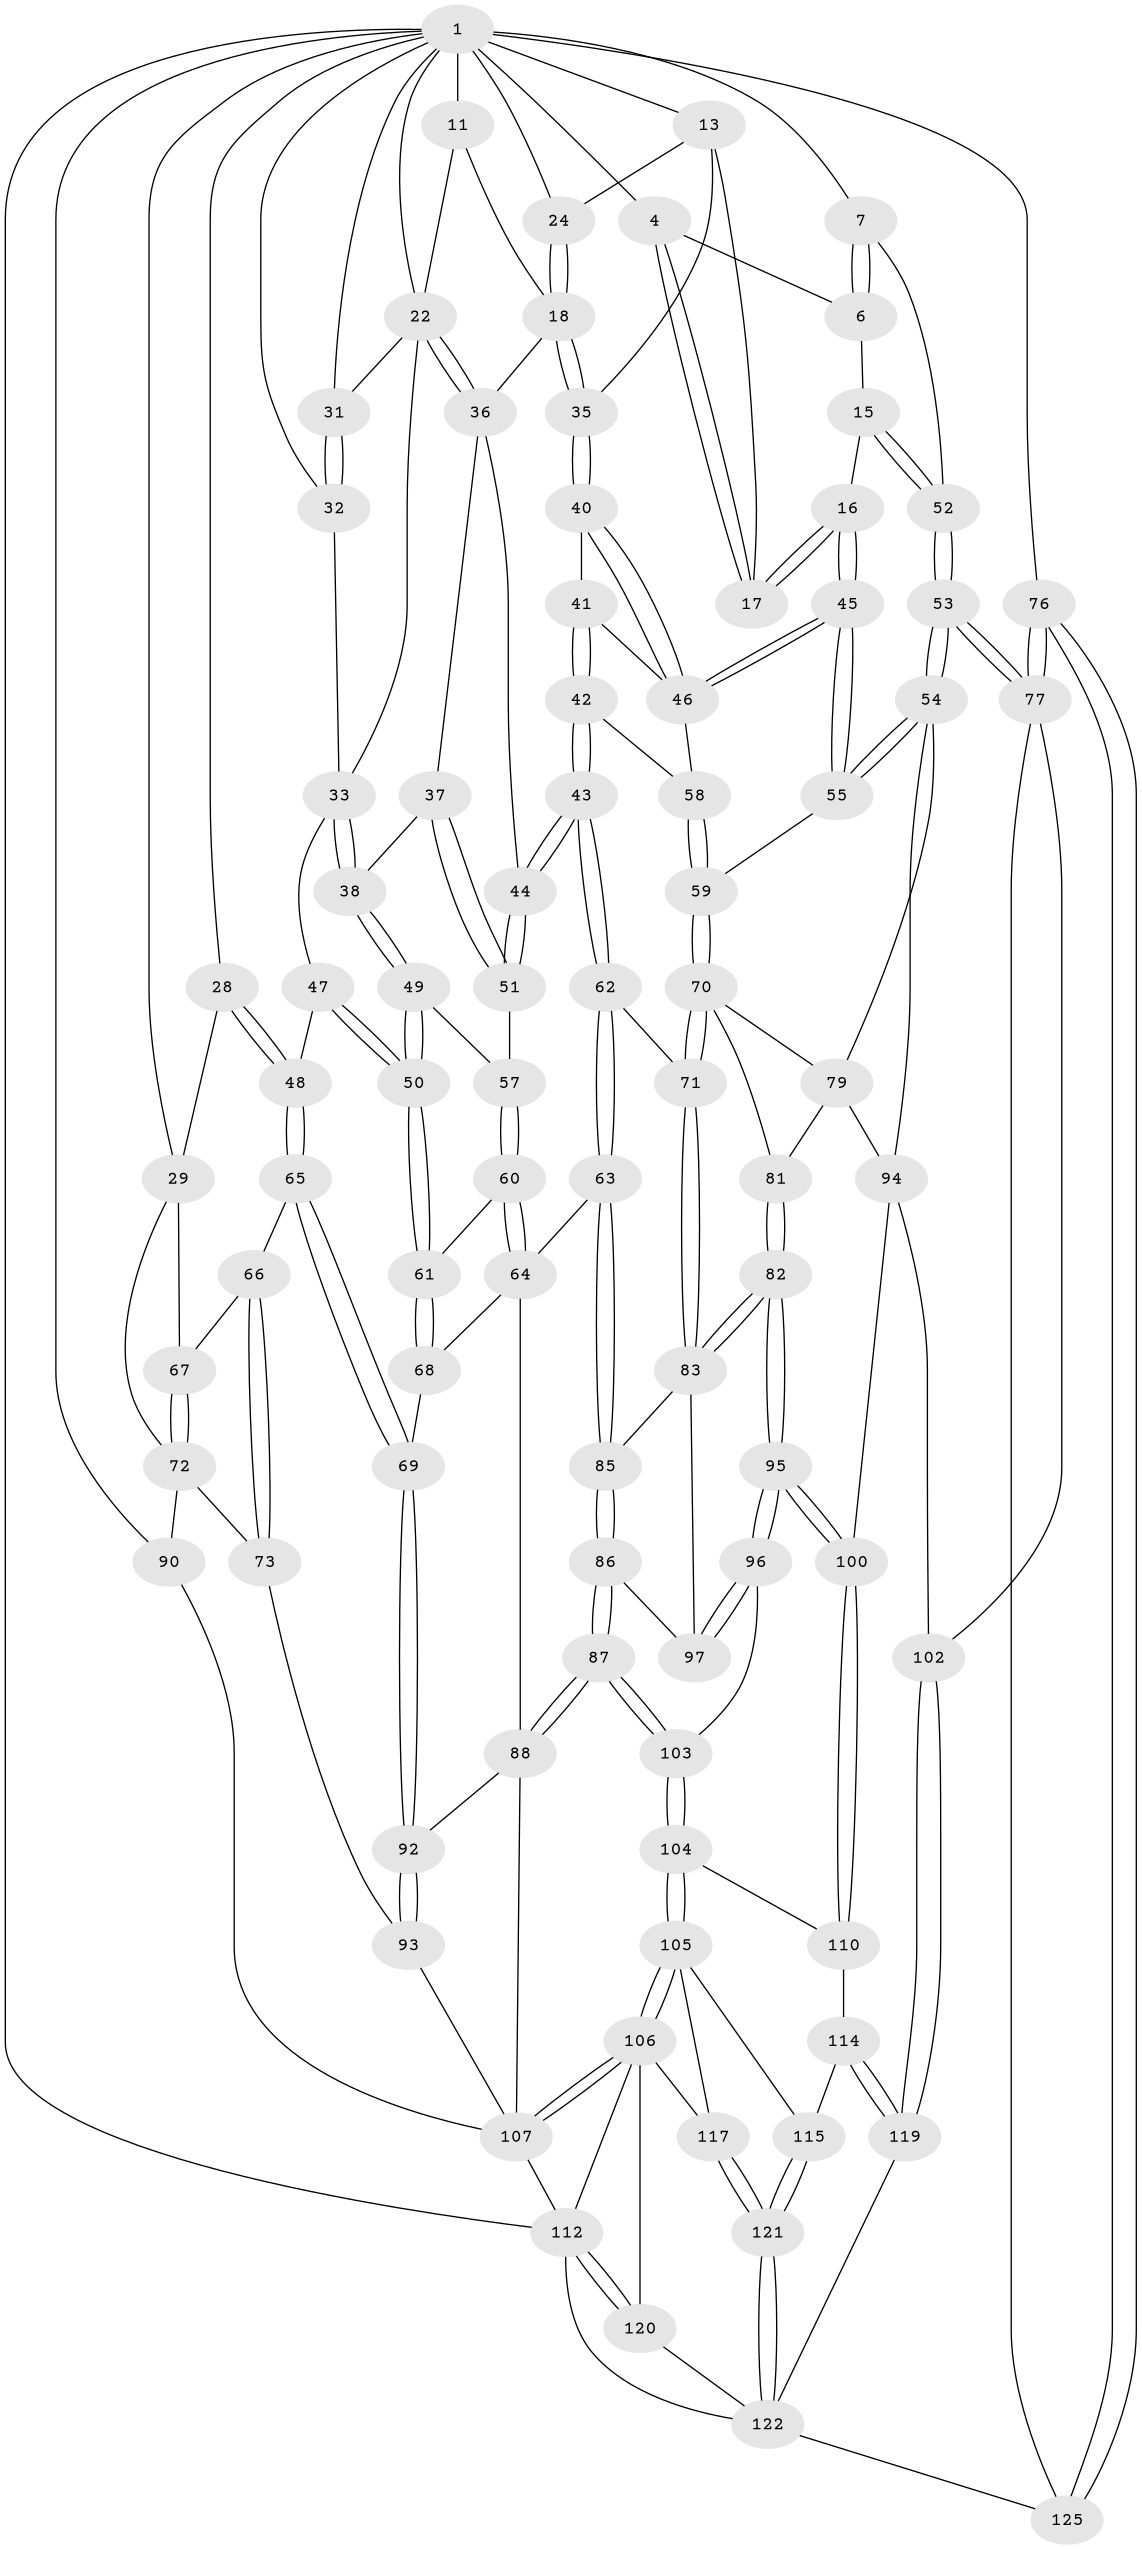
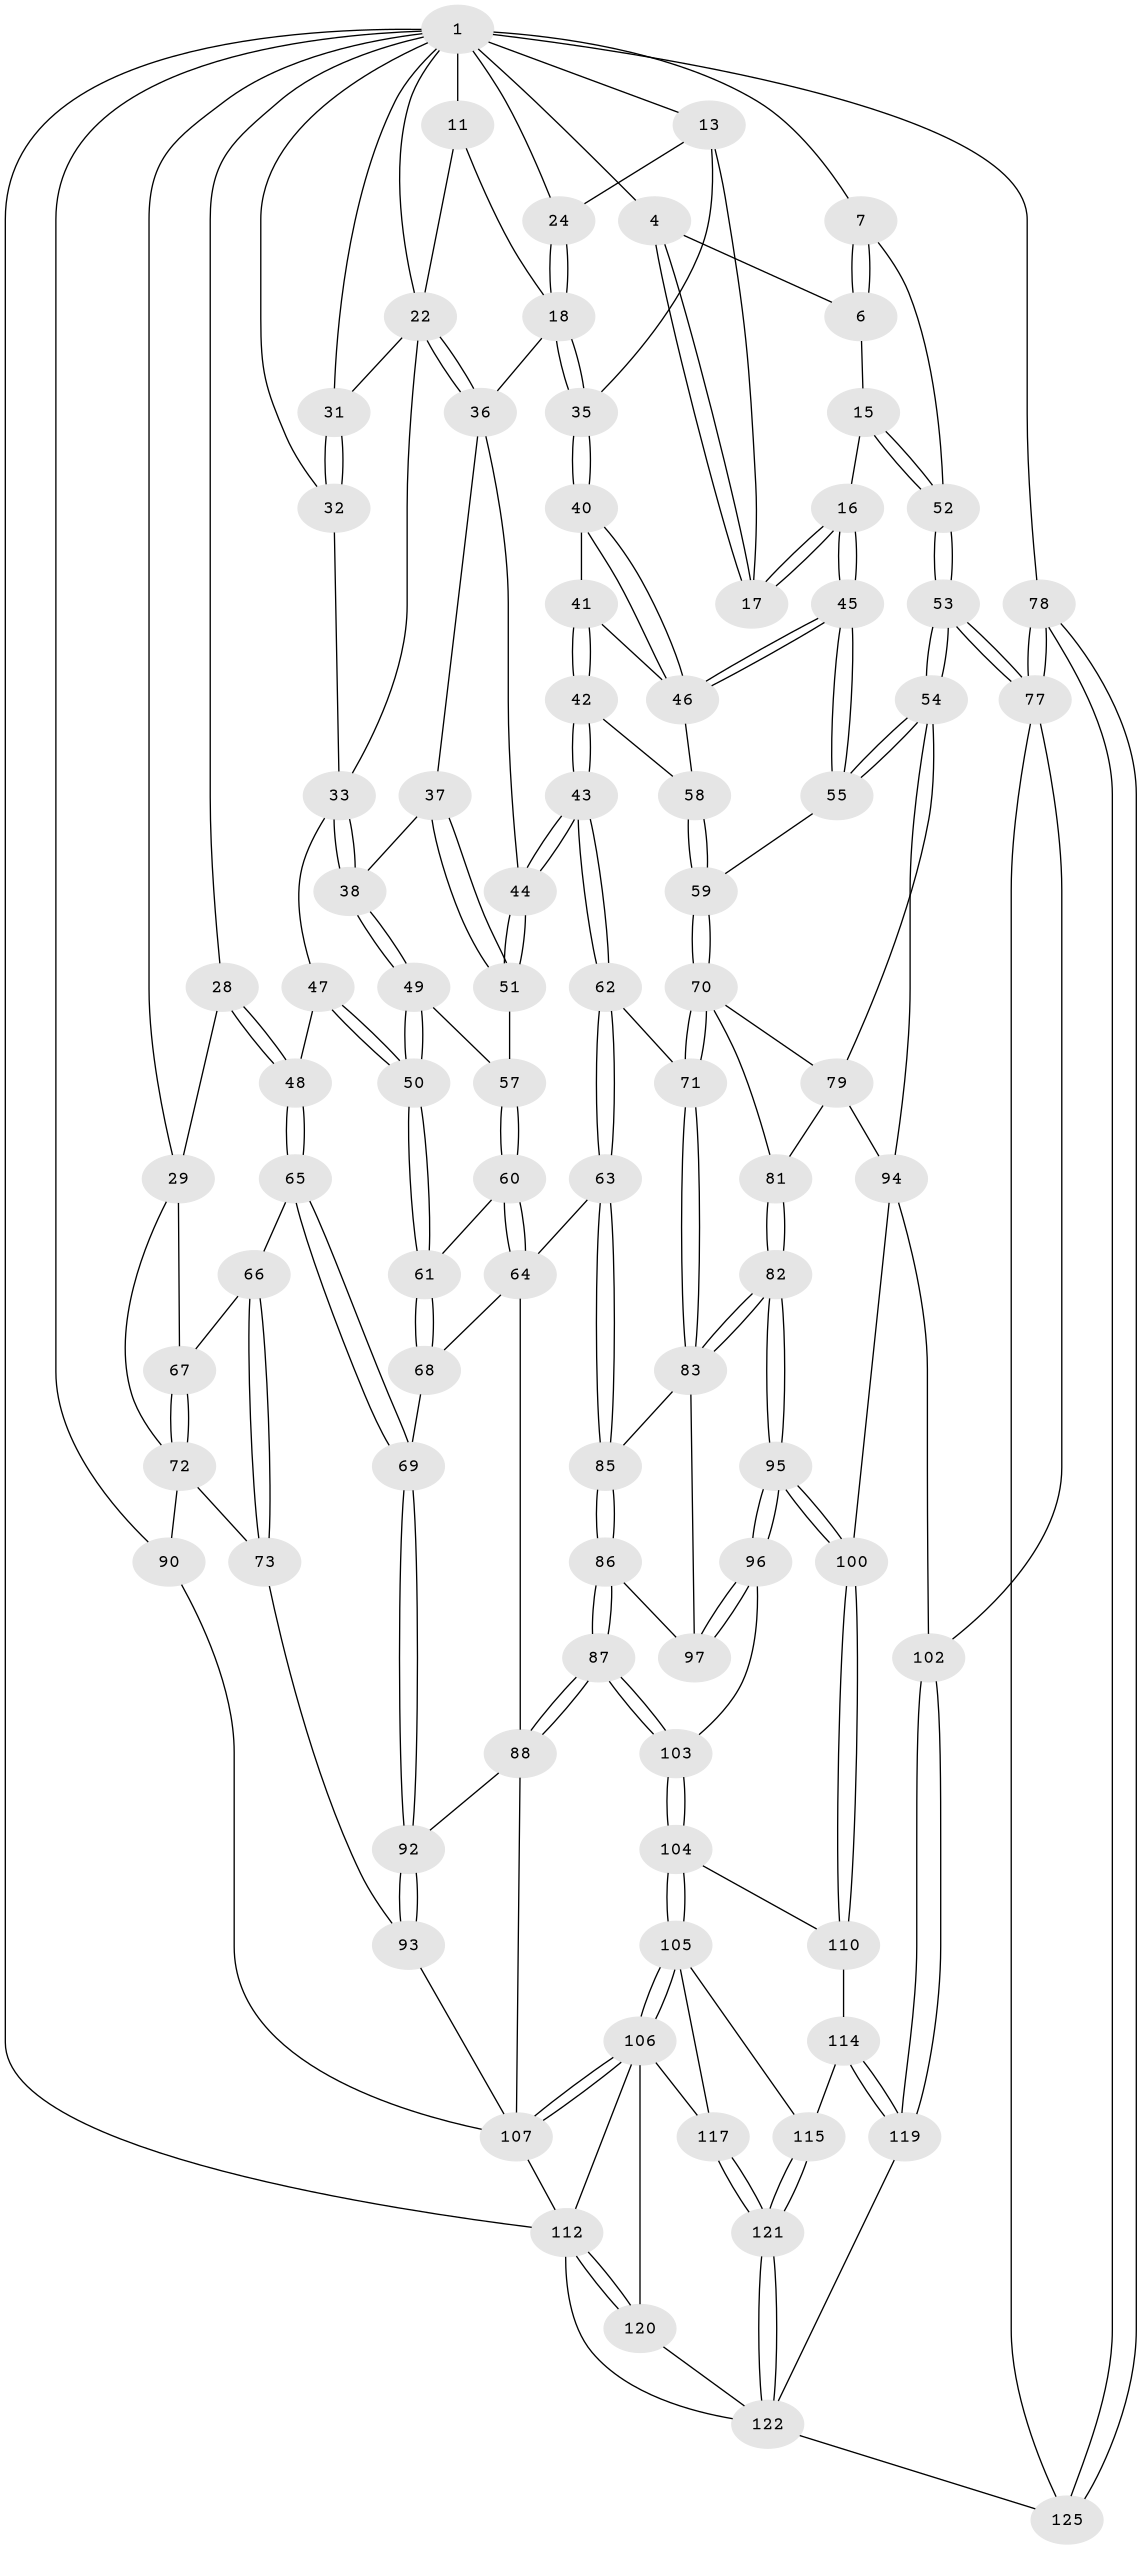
(1039, 604) -> (1039, 604)
